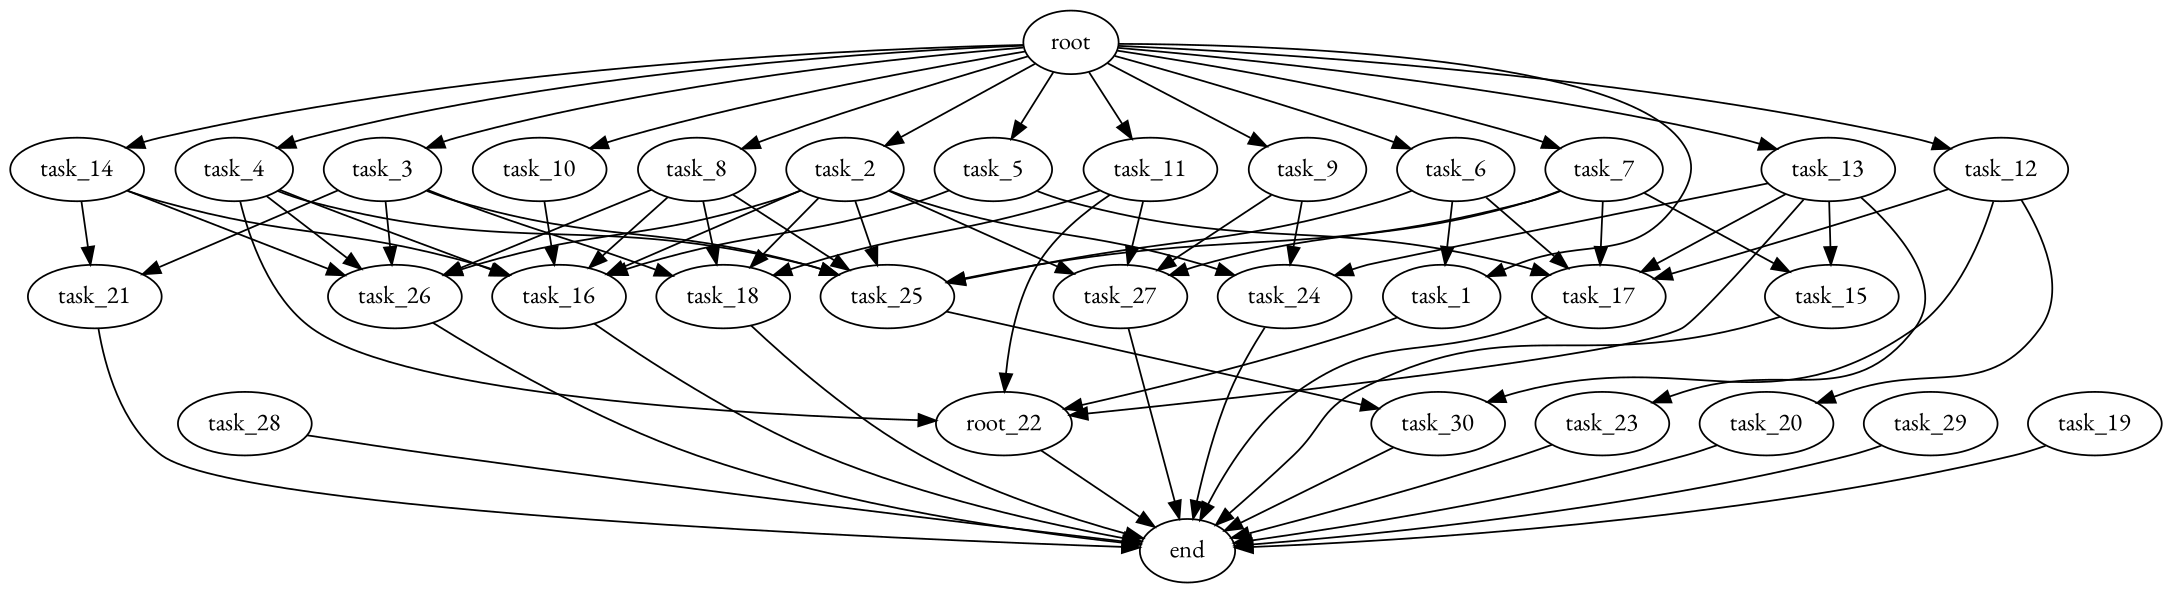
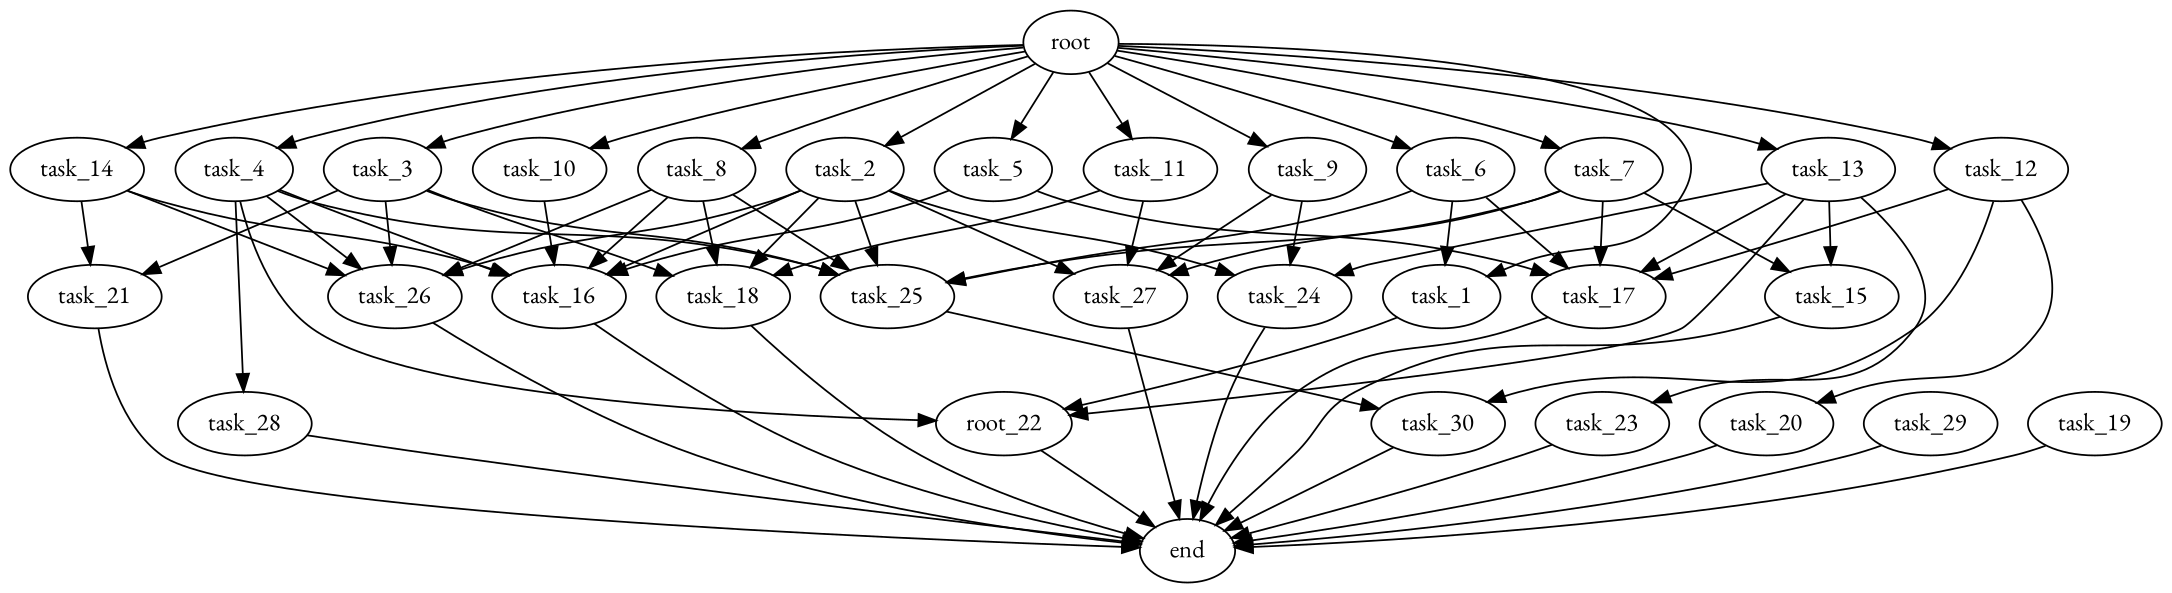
(1030, 280) -> none
none -> (239, 288)
